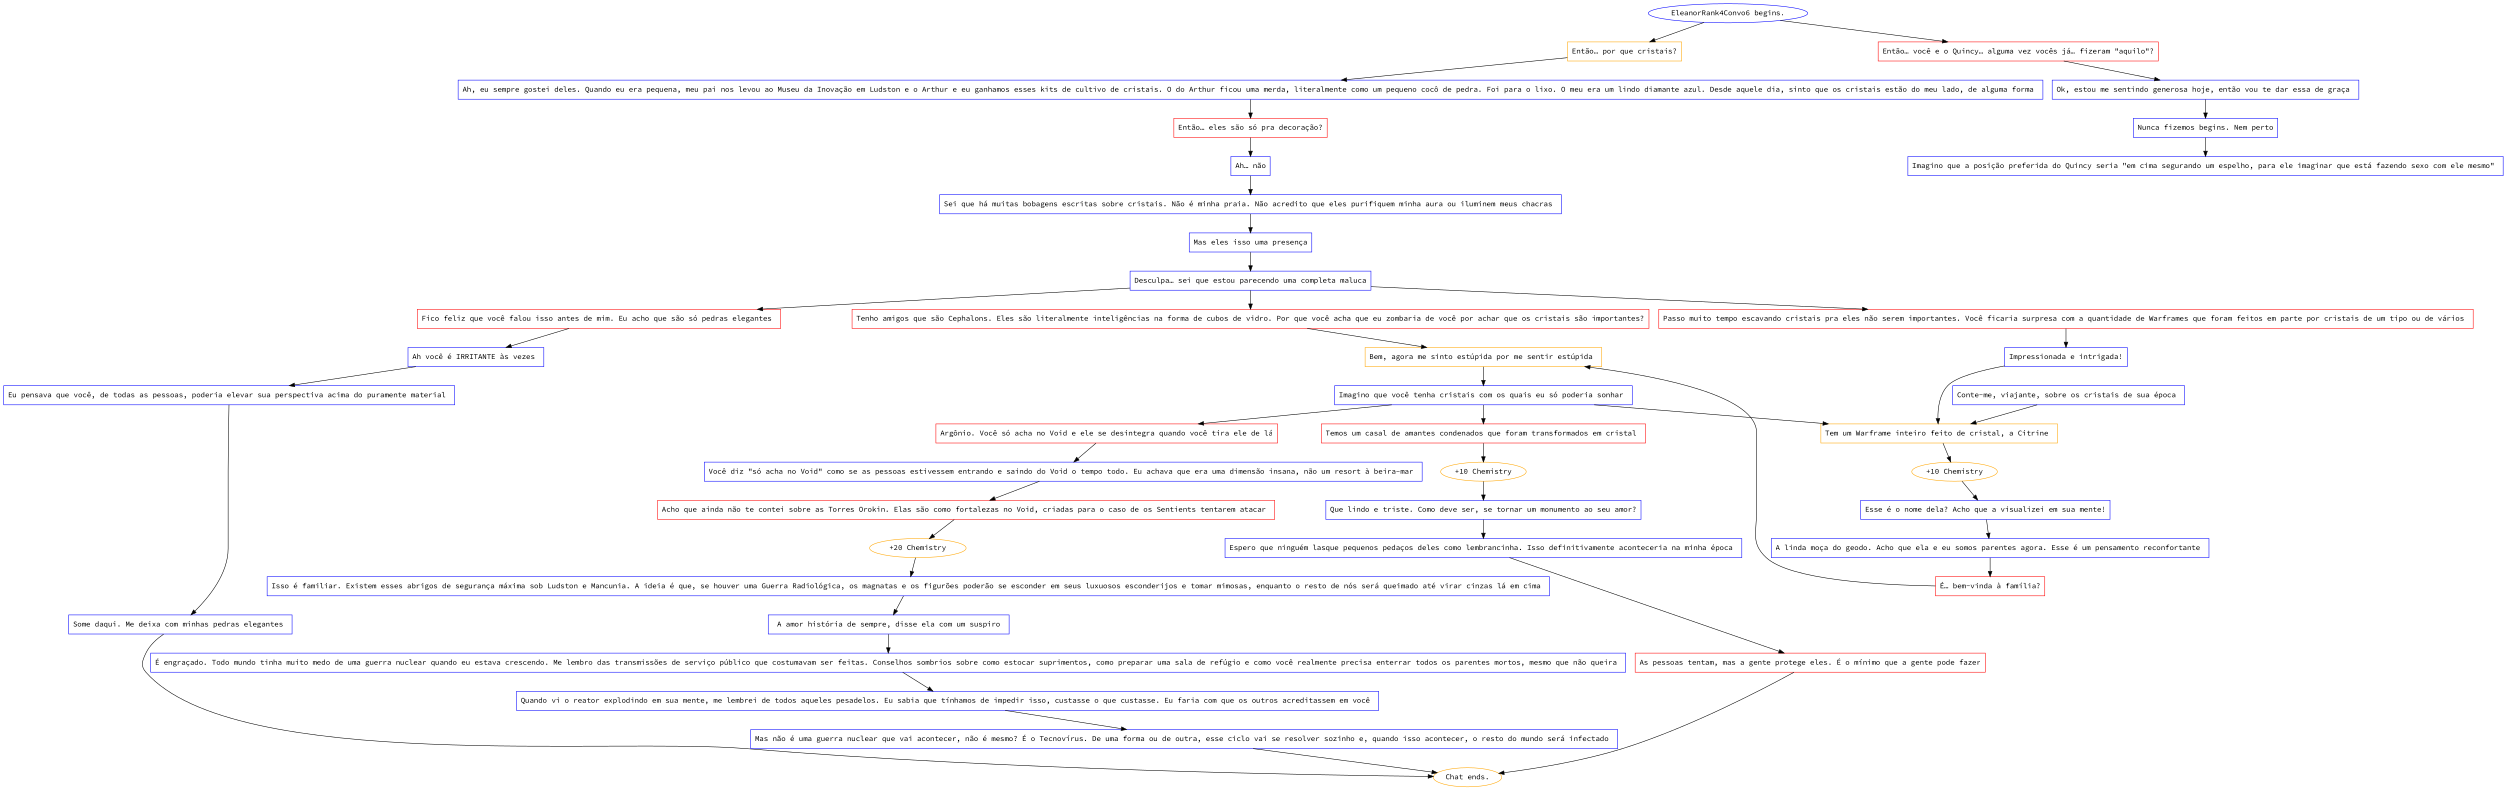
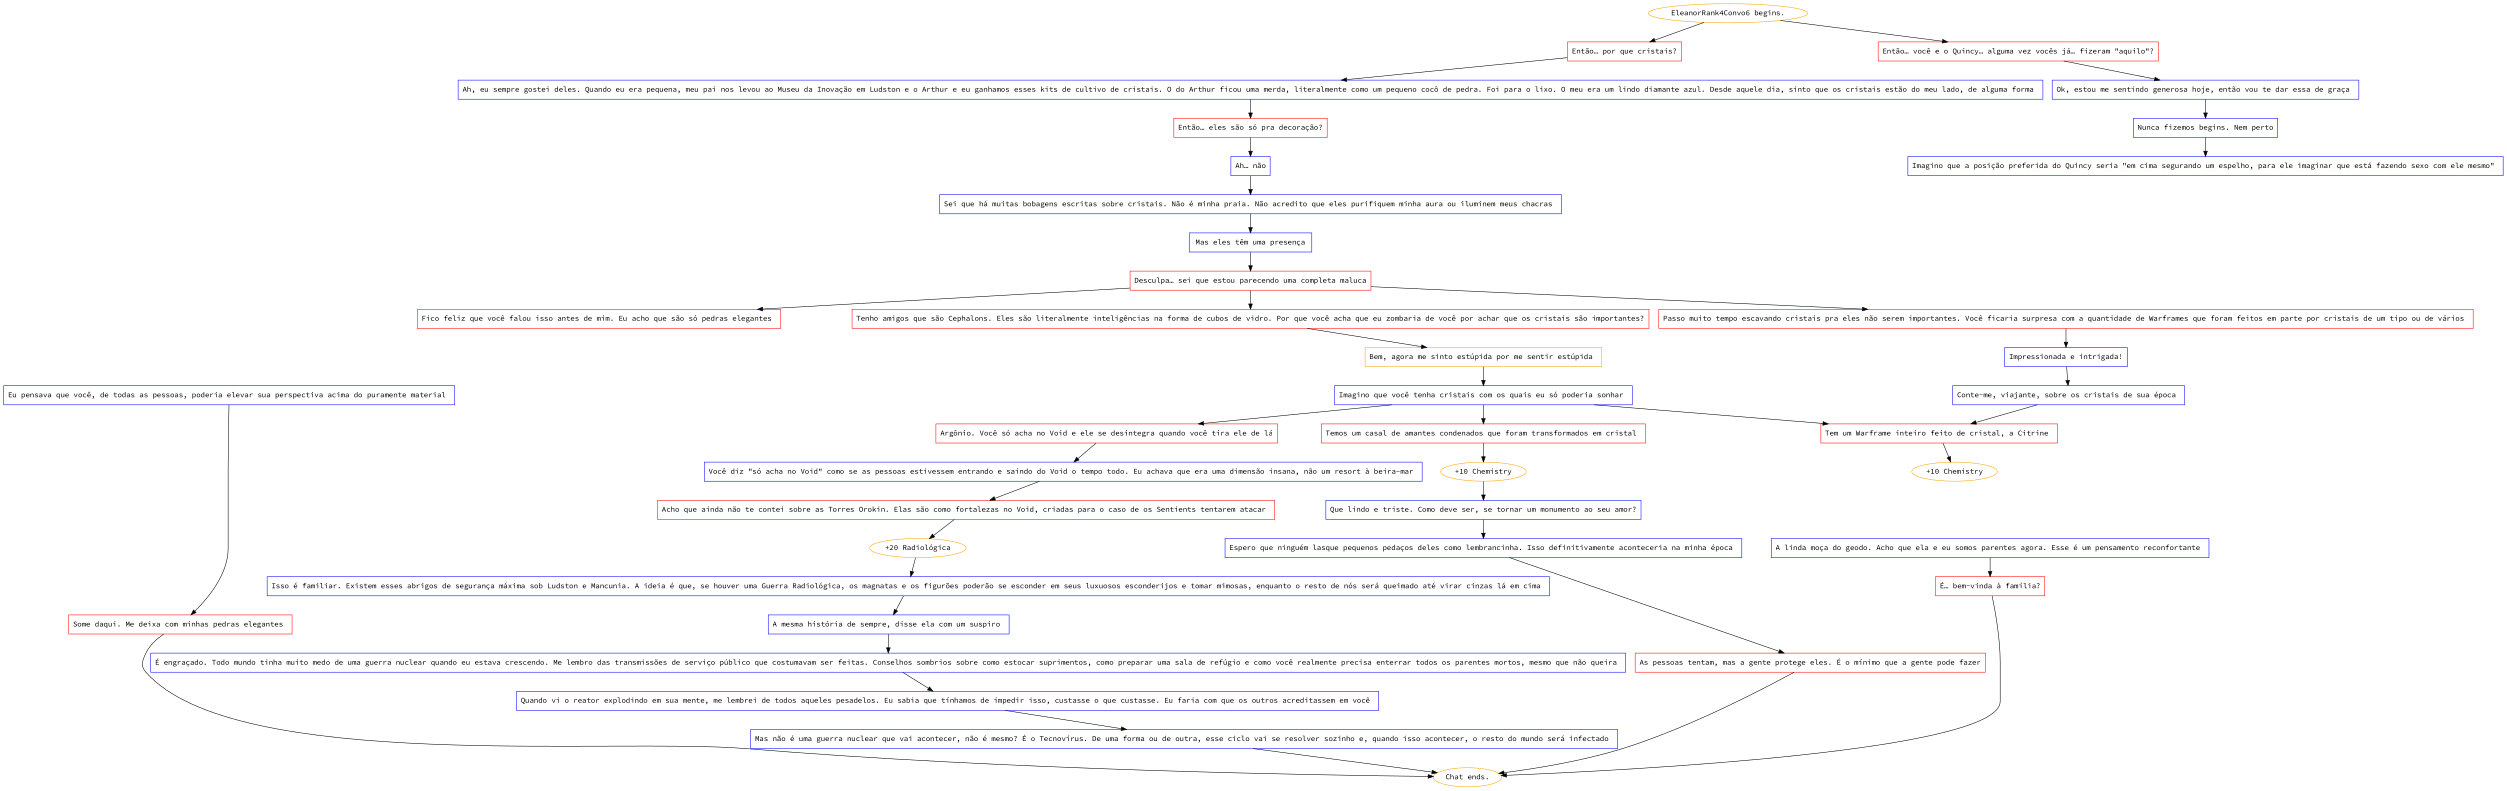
(1728, 13) -> (1728, 13)
(1625, 51) -> (1625, 51)
(1251, 242) -> (1251, 242)
(1251, 281) -> (1251, 281)
(476, 357) -> none
(1959, 379) -> (2067, 374)
(1939, 433) -> (1939, 433)
(1757, 490) -> (1812, 754)
(1985, 510) -> none
(918, 548) -> (918, 548)
(180, 624) -> (180, 624)
(889, 624) -> (889, 624)
